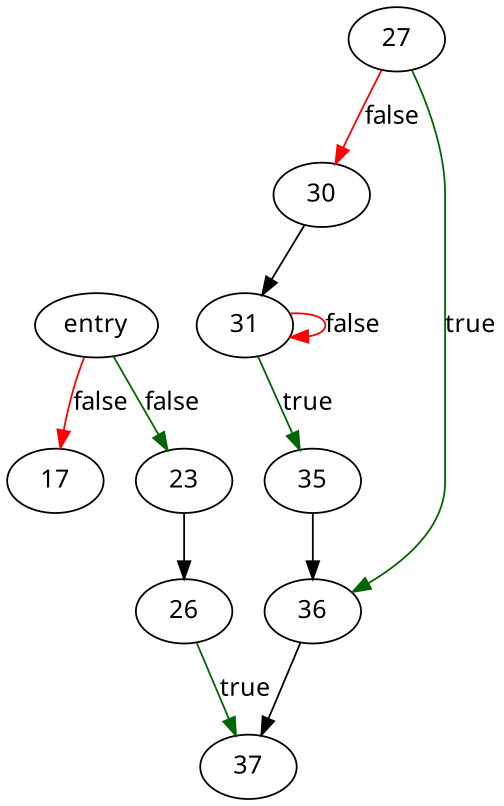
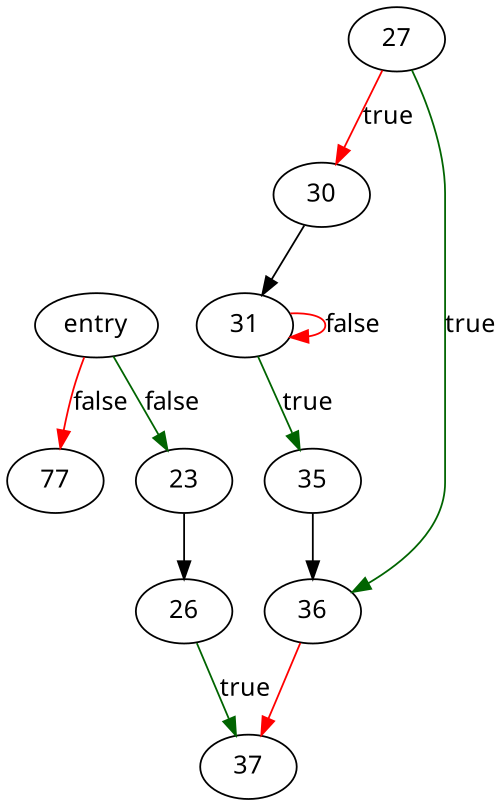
(392, 117) -> (389, 117)
(55, 481) -> (55, 481)
(284, 681) -> (284, 681)
